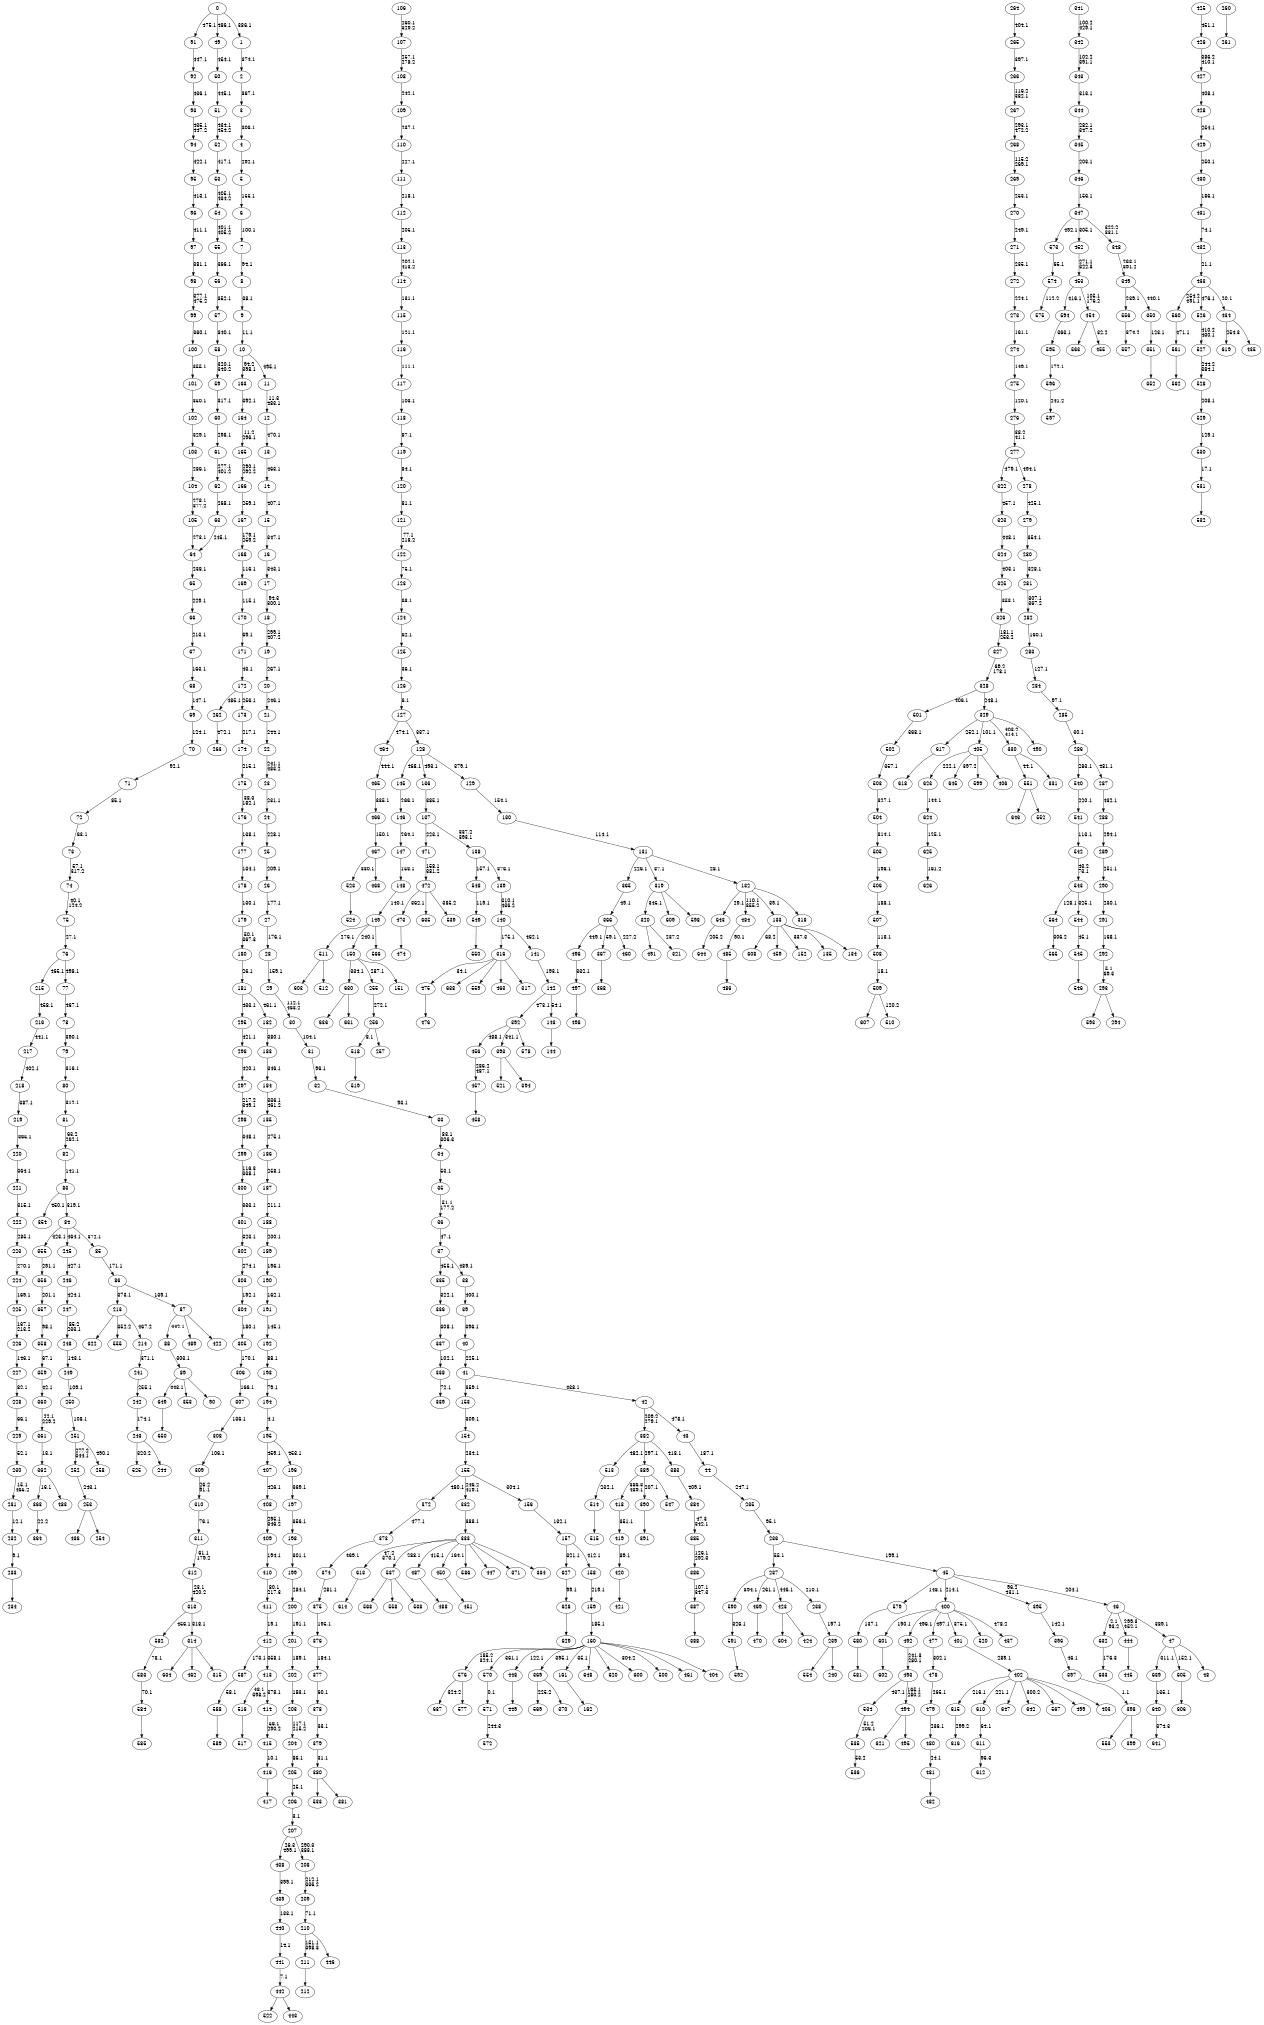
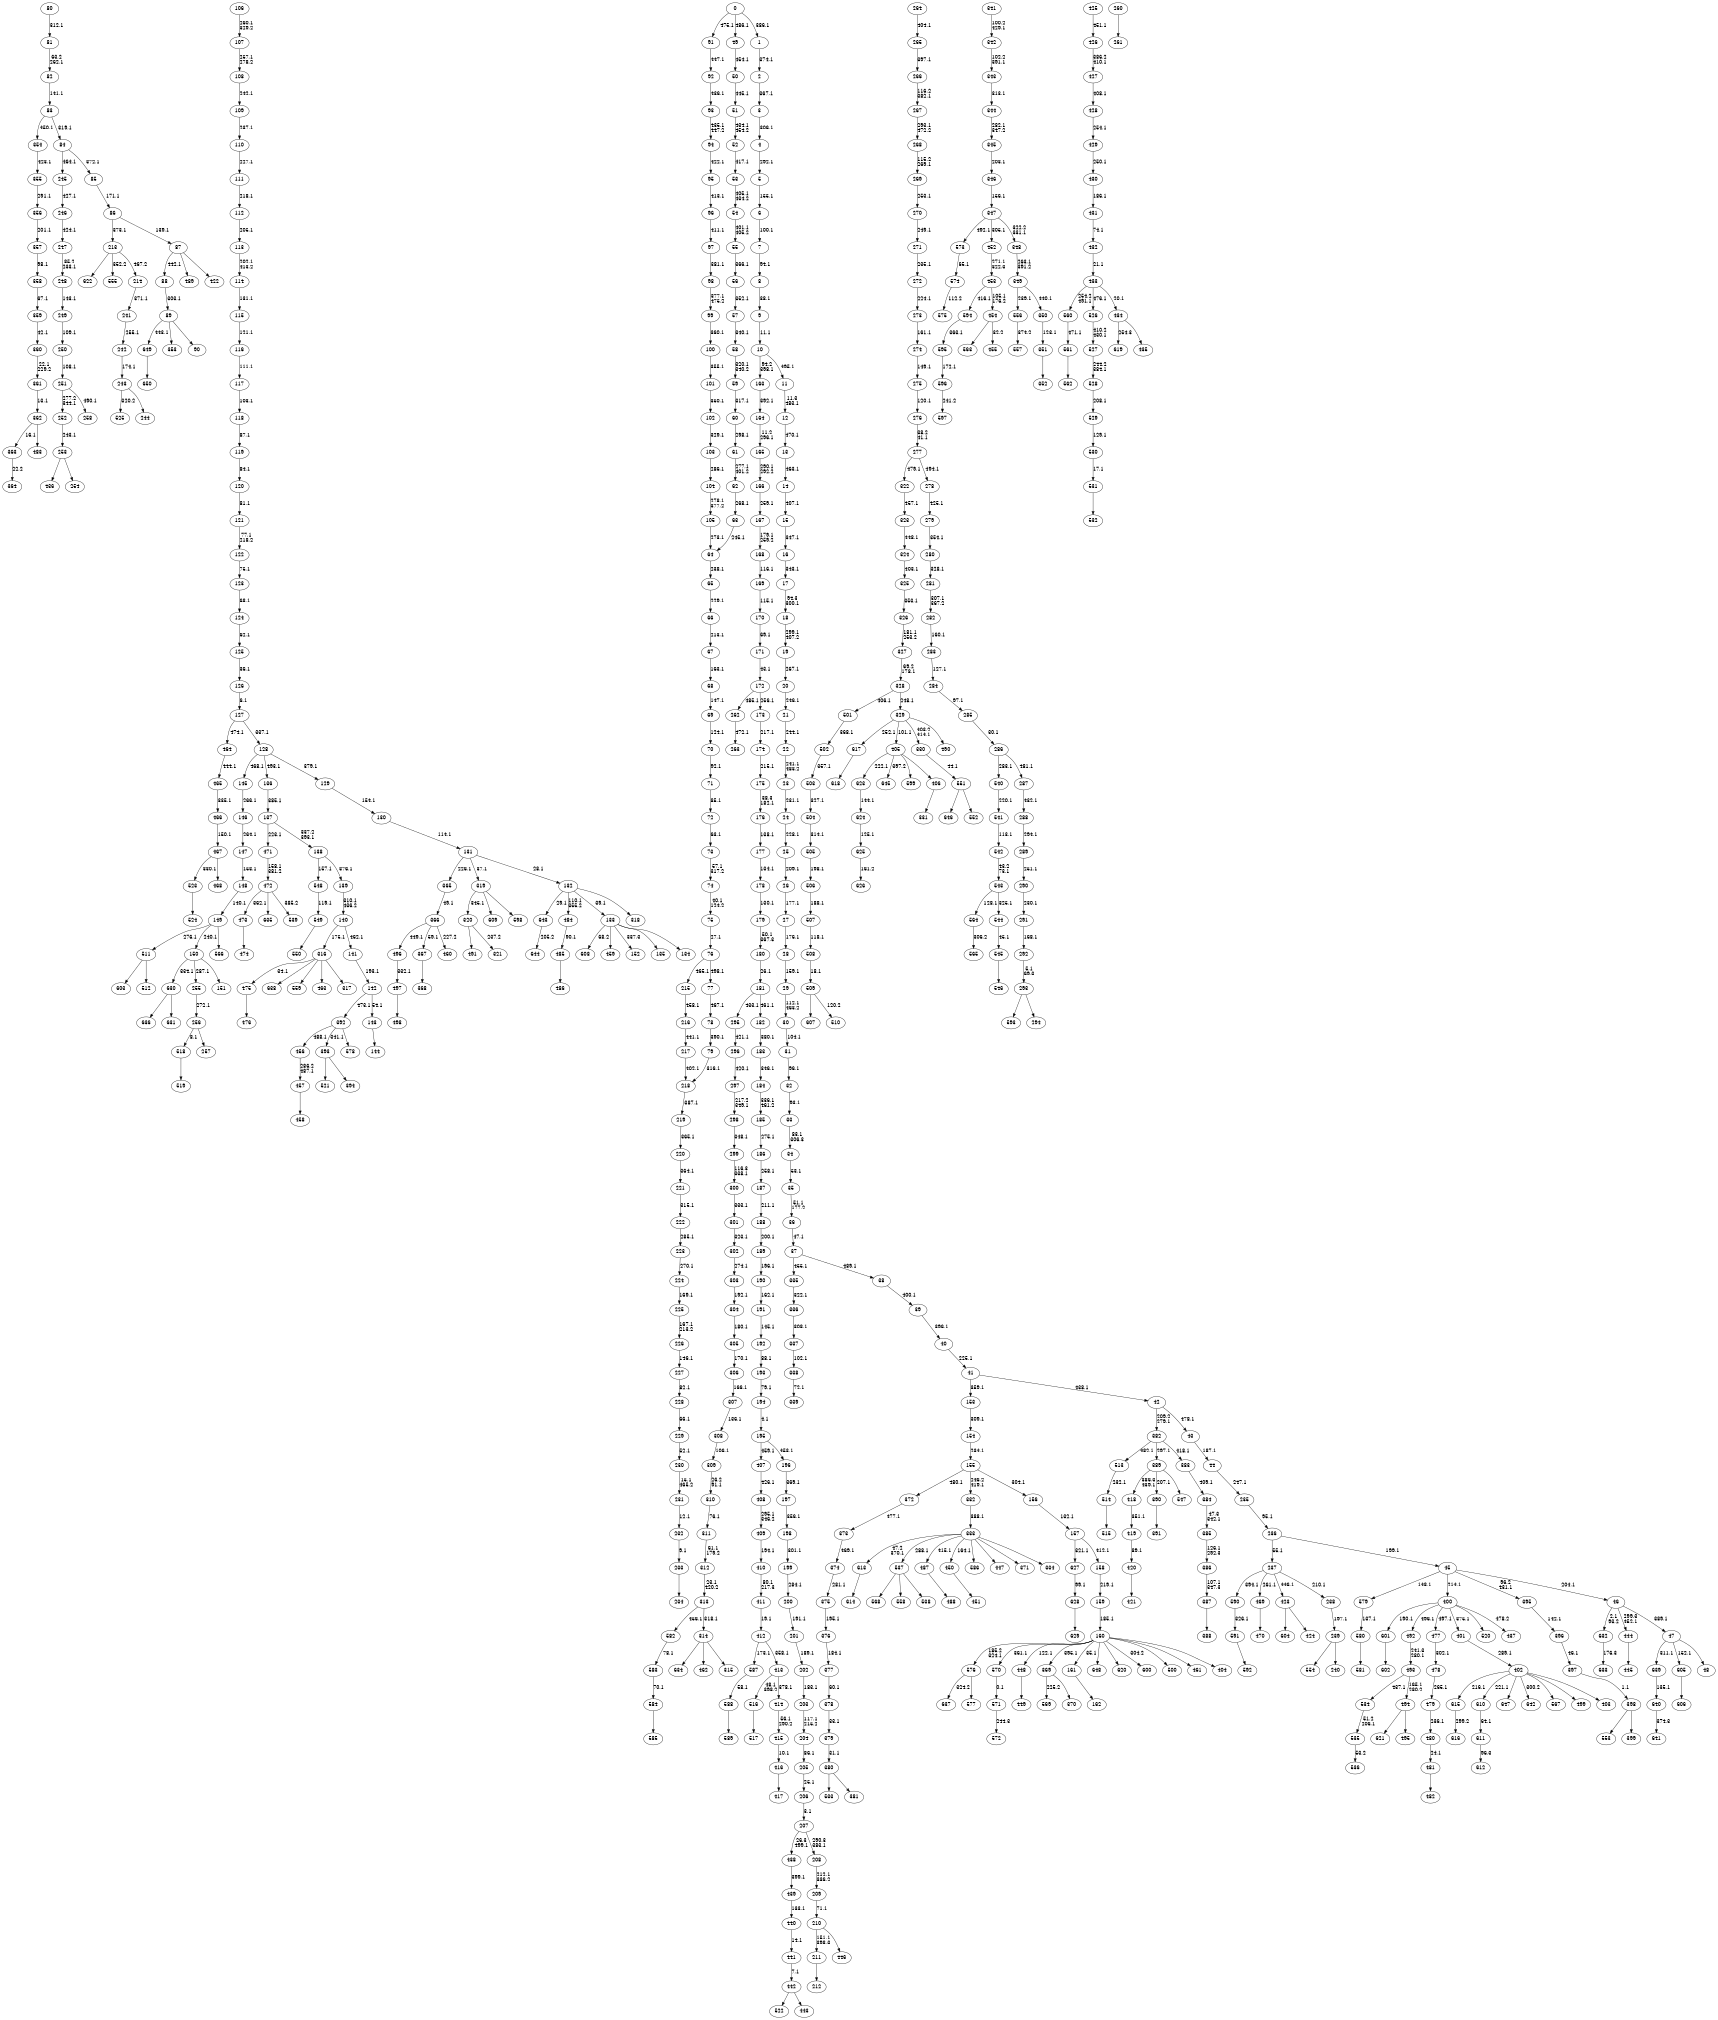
(1035, 762) -> (930, 799)
(65, 1067) -> (704, 1070)
(53, 1234) -> (38, 161)
